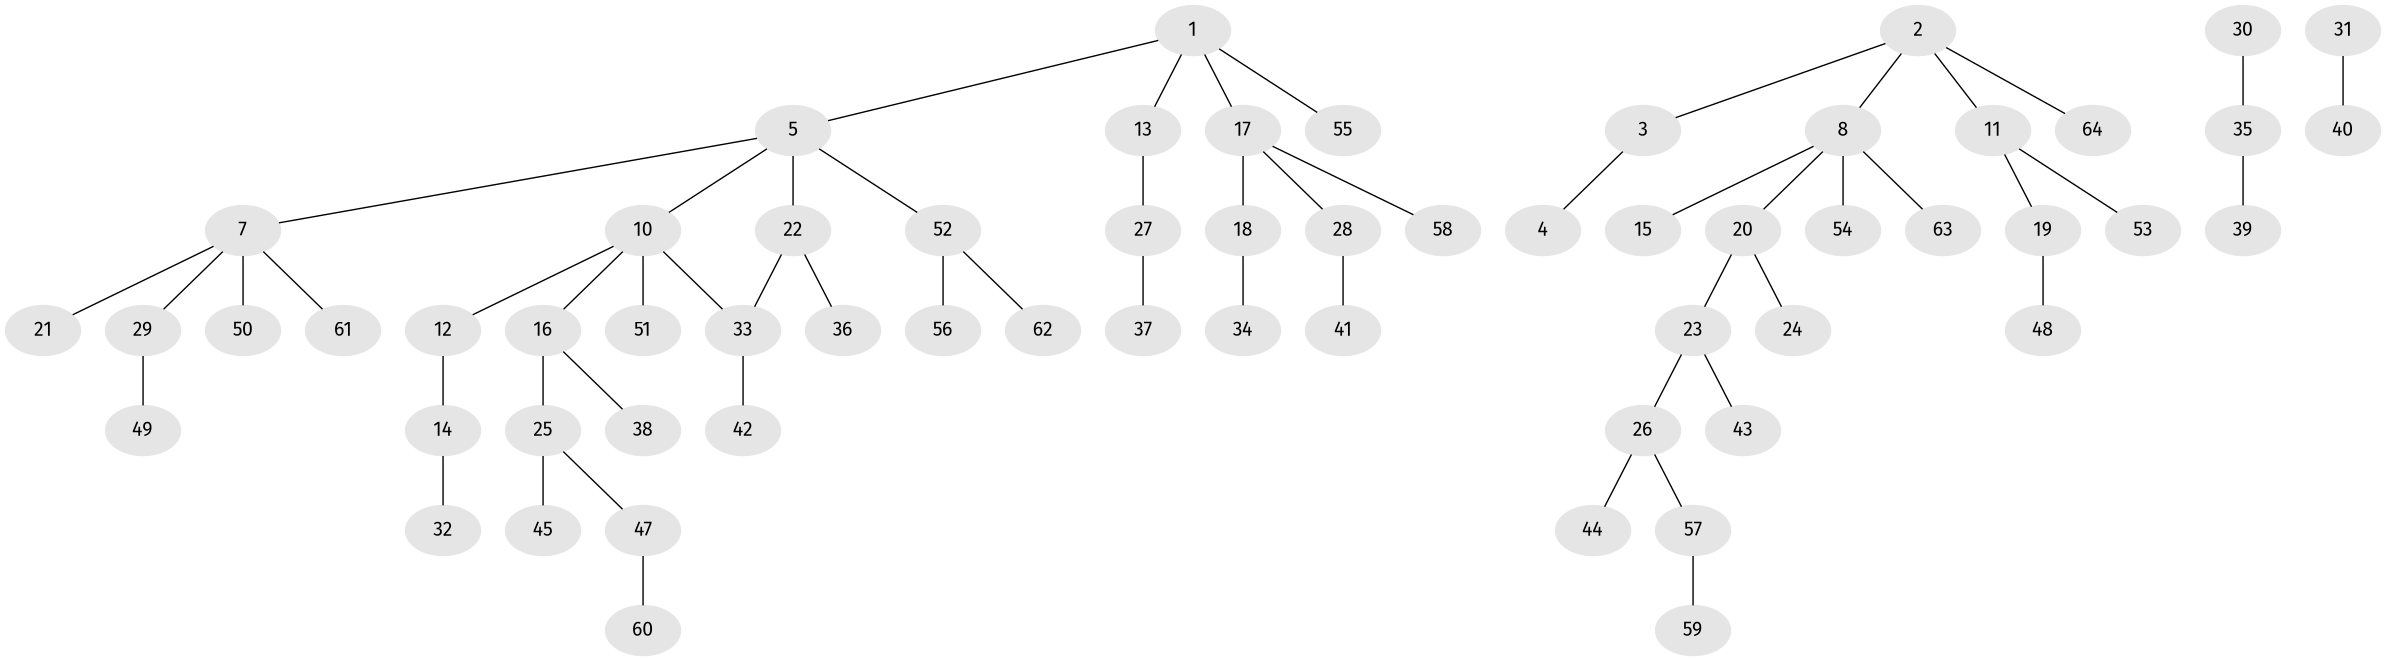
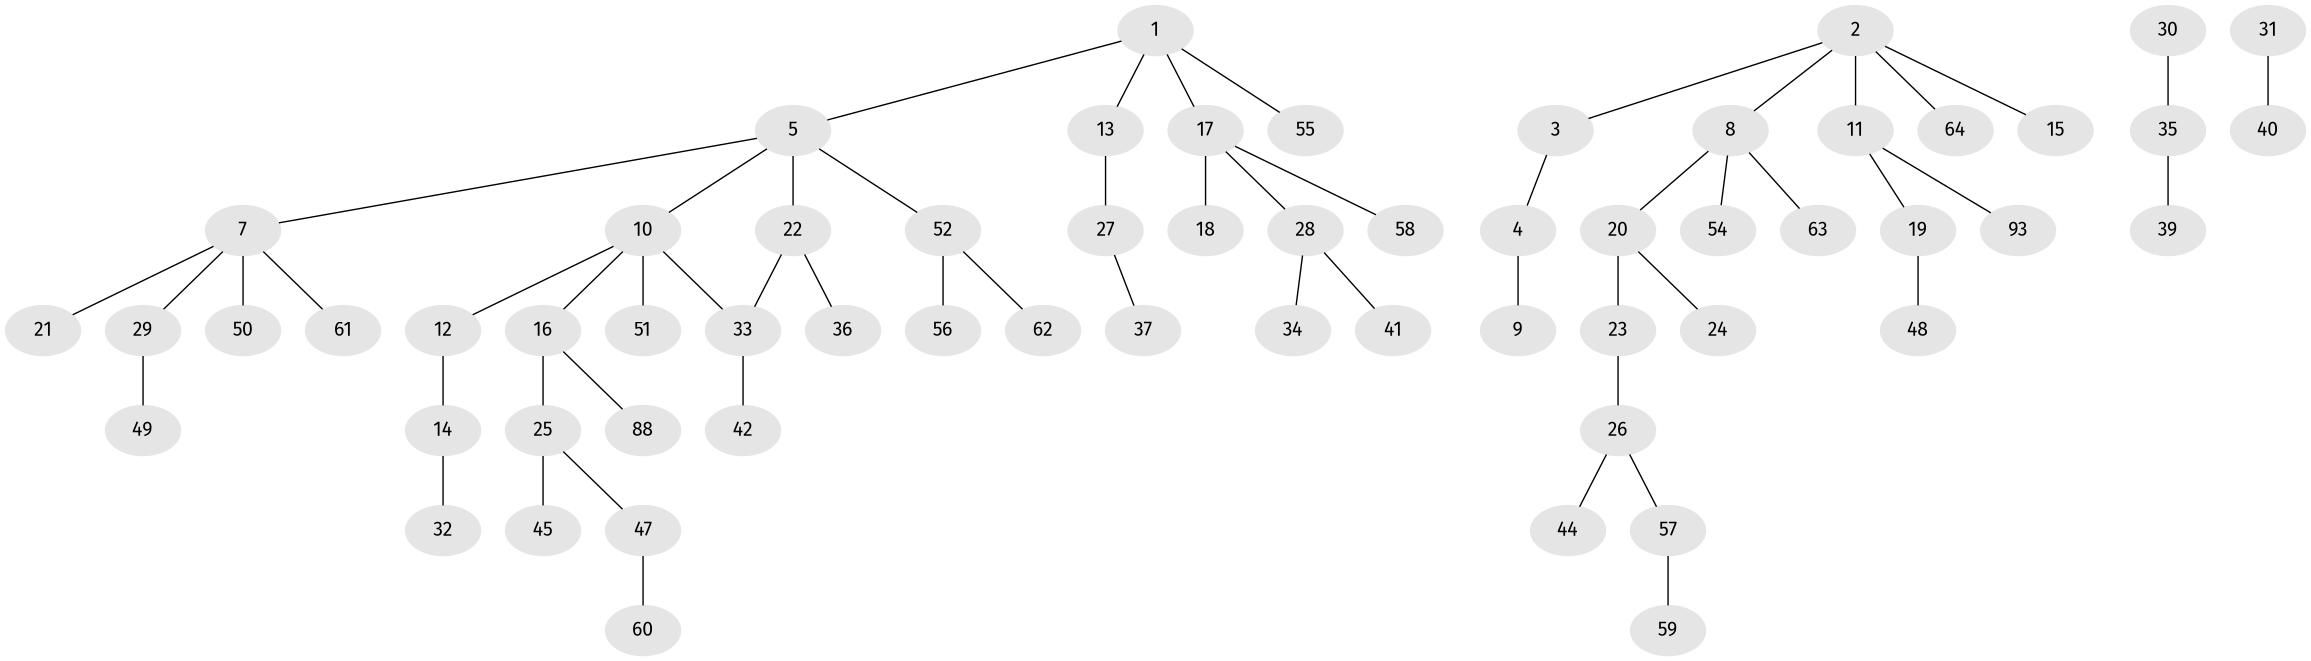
(1743, 181) -> (1955, 81)
(2143, 231) -> (2018, 231)
(1243, 281) -> (1299, 280)
none -> (1518, 331)
(643, 431) -> (643, 431)
(1743, 431) -> none
